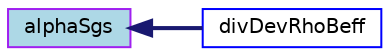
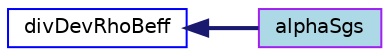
(177, 28) -> (233, 28)
